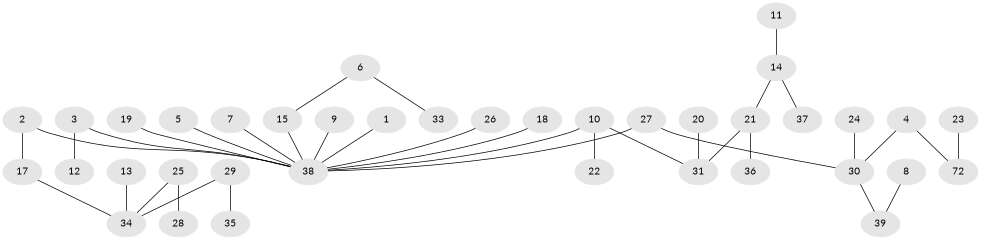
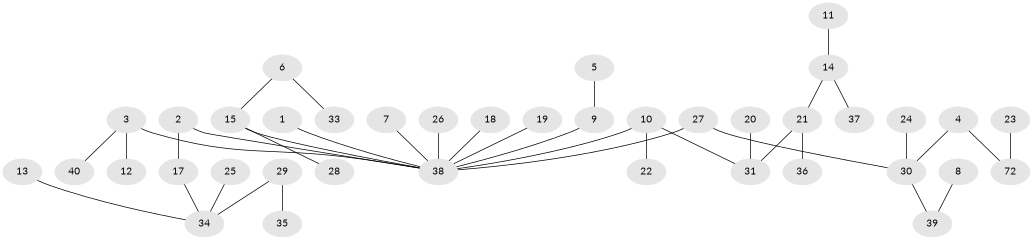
(242, 148) -> (594, 94)
none -> (74, 172)
(178, 193) -> (282, 146)
